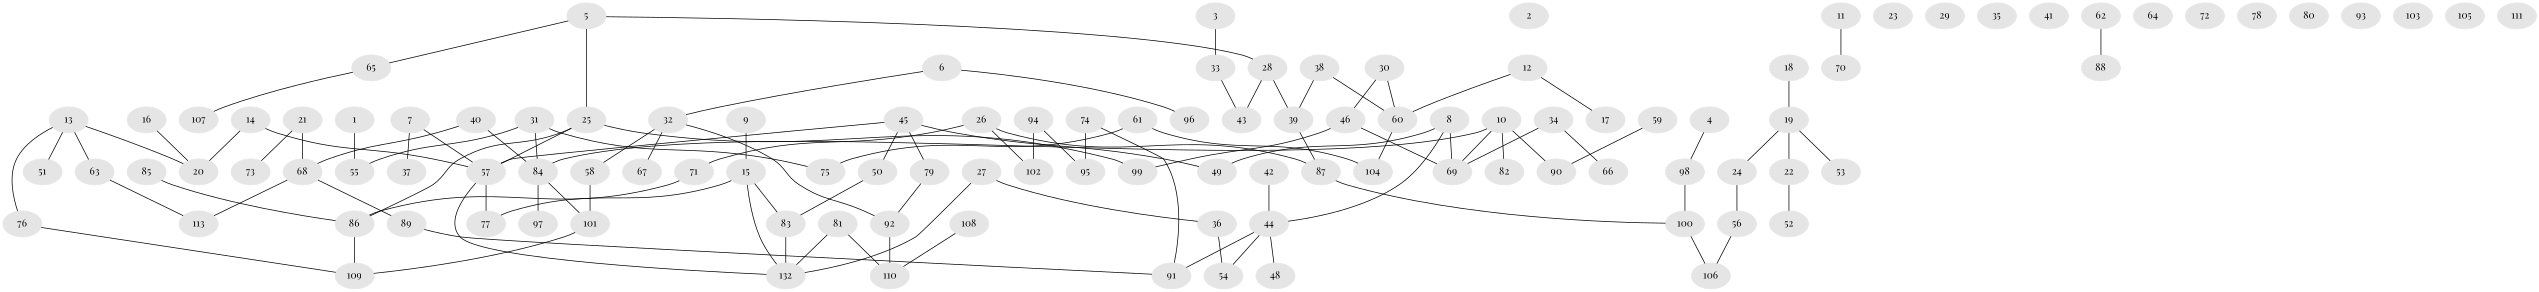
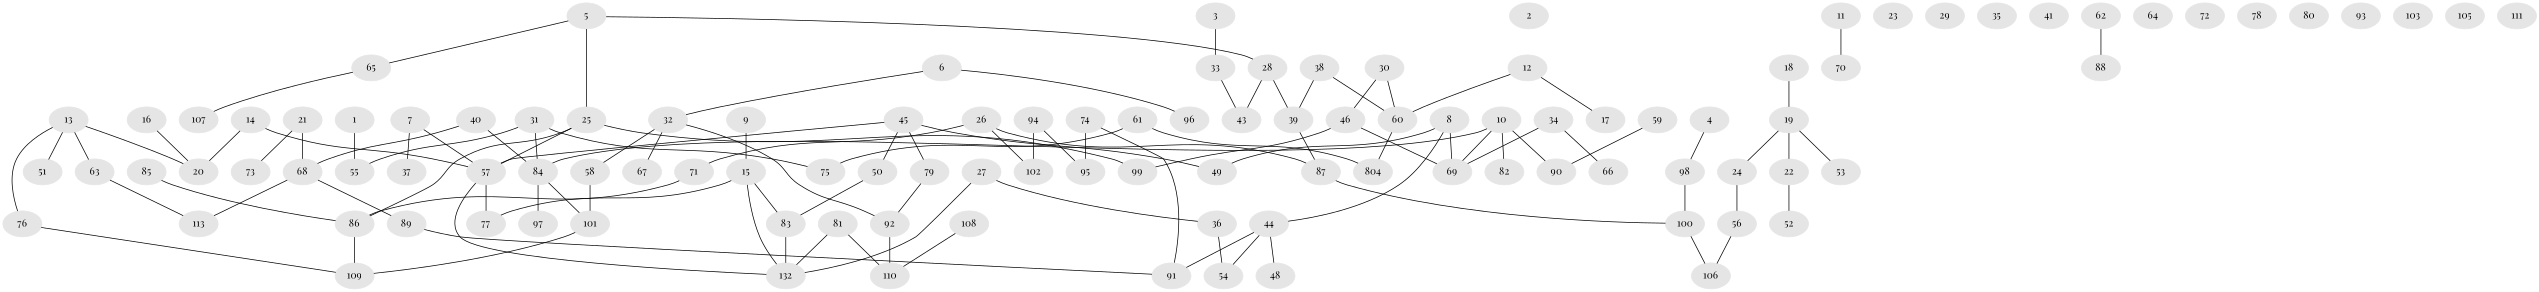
(1269, 172) -> none
(1373, 172) -> (1373, 172)
